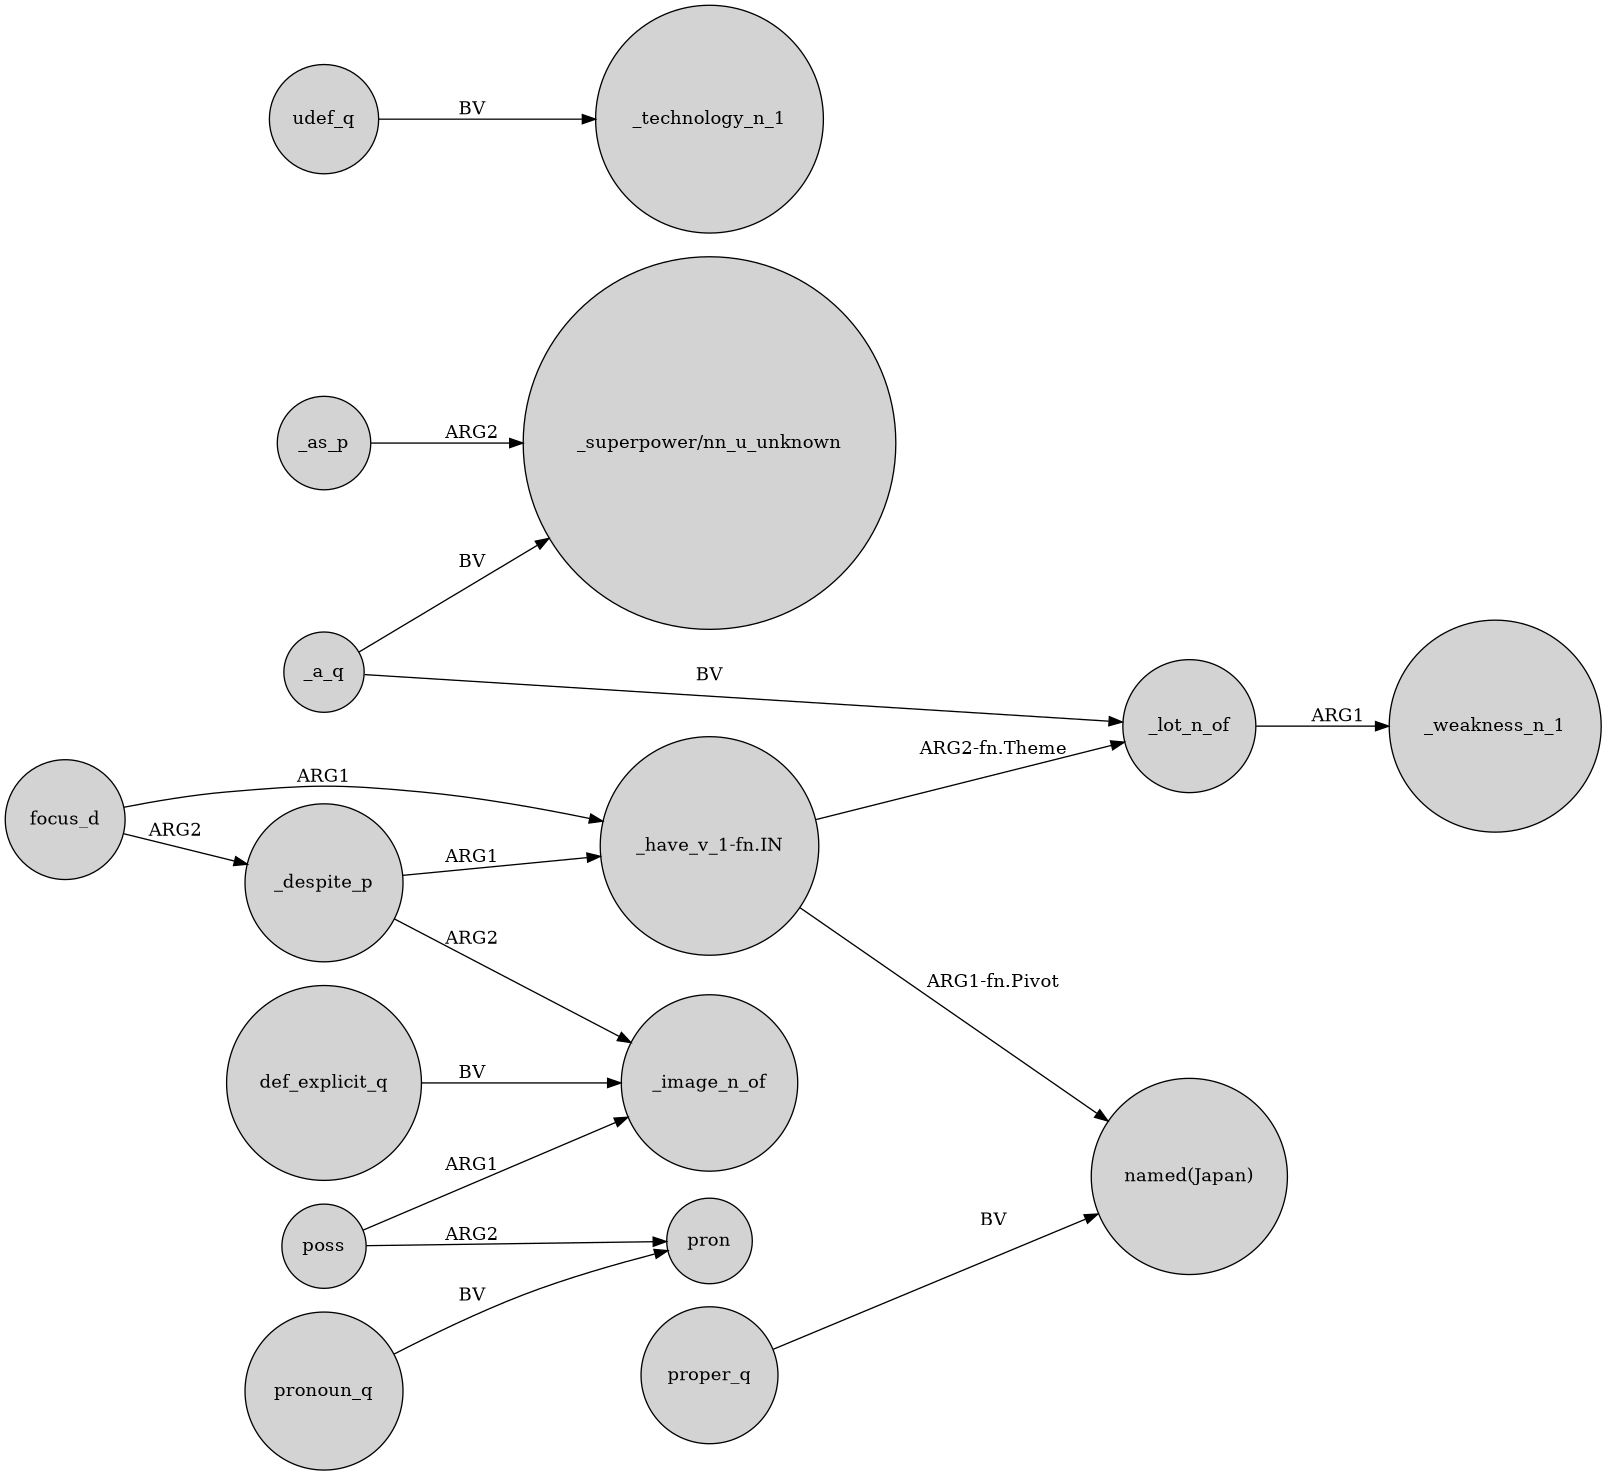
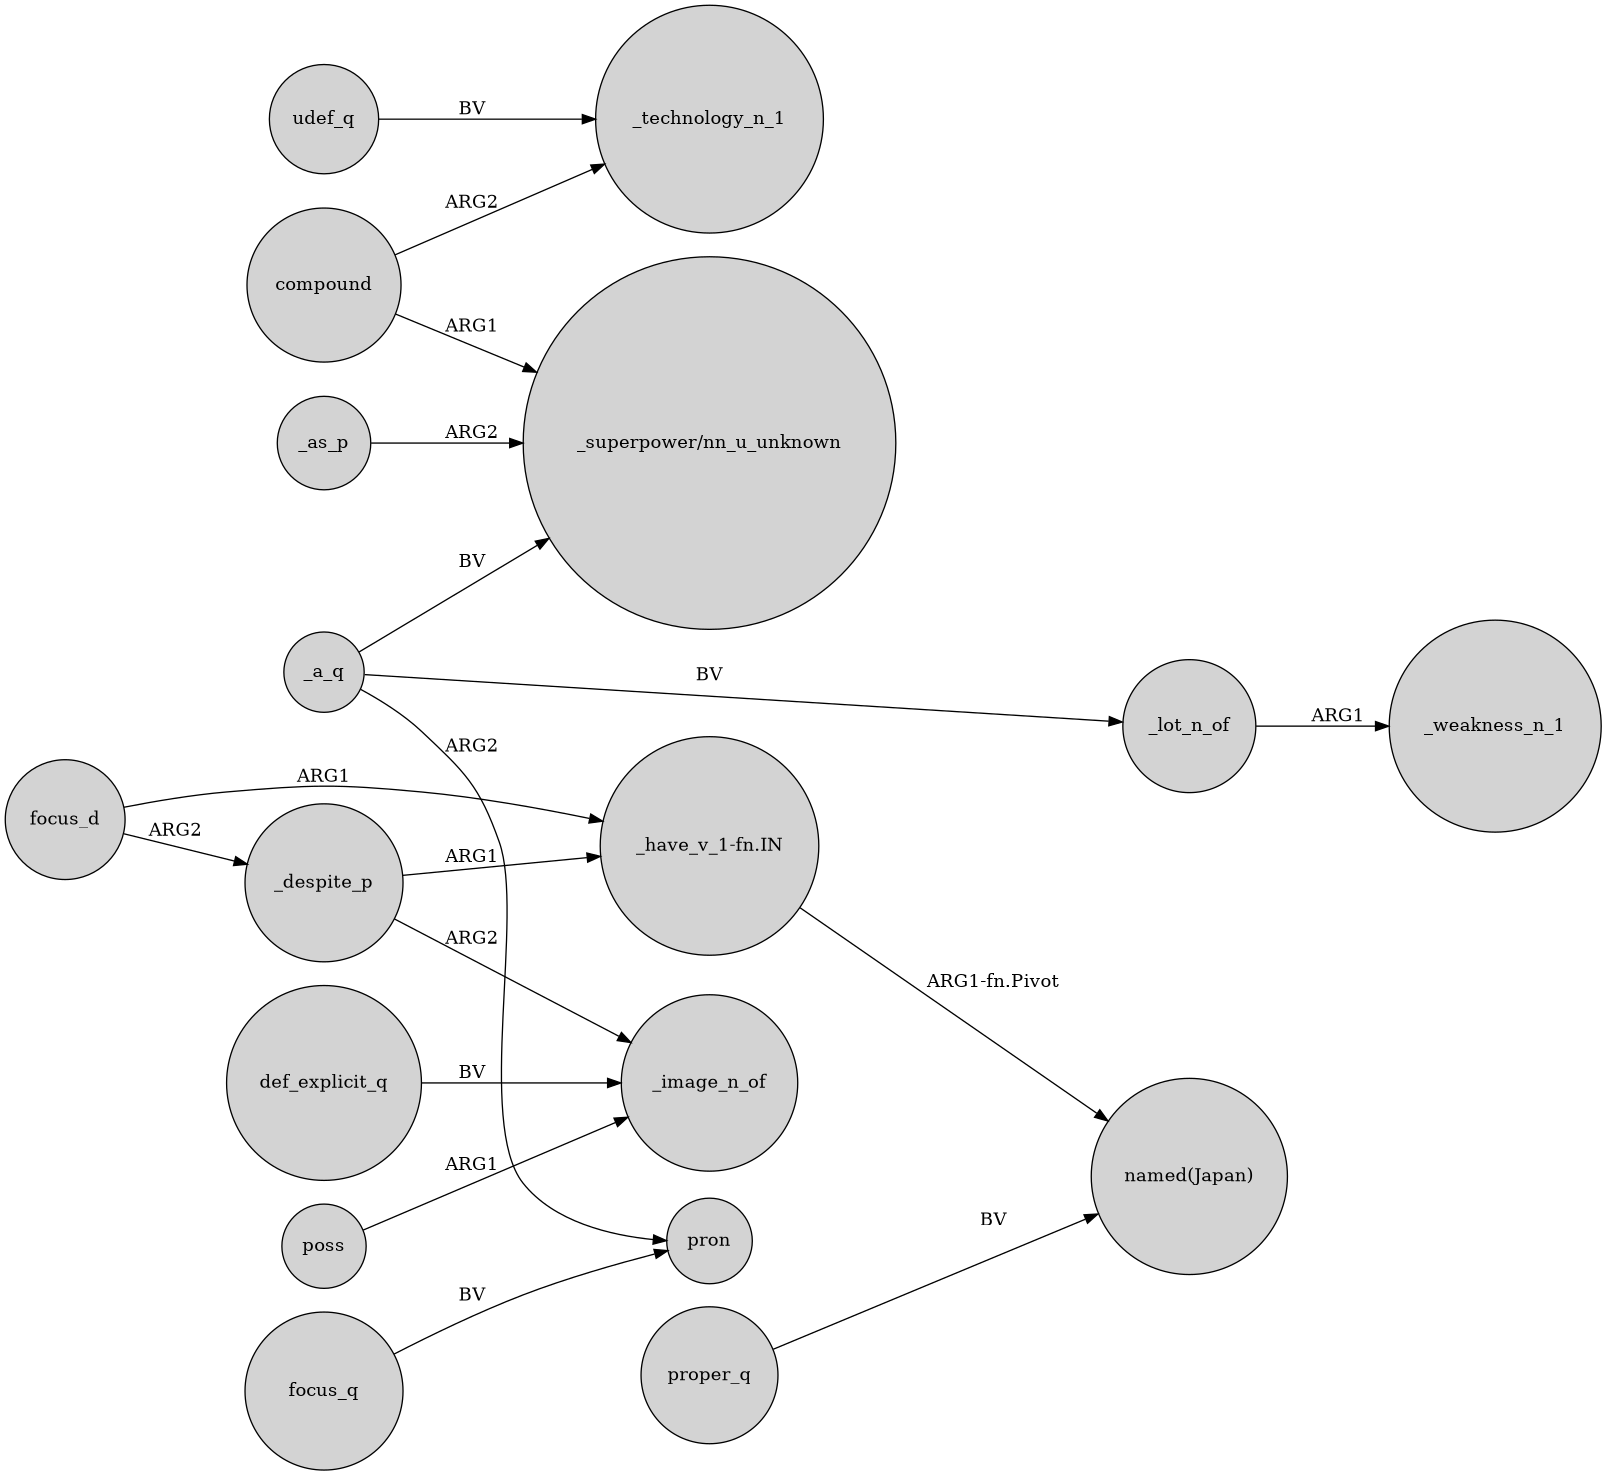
none -> (324, 285)
(964, 782) -> none
(510, 1244) -> (506, 964)
(324, 1391) -> (324, 1391)
